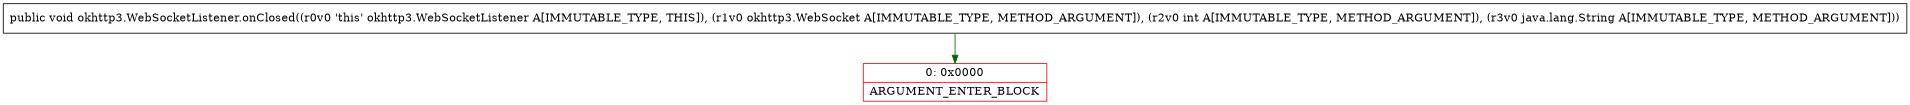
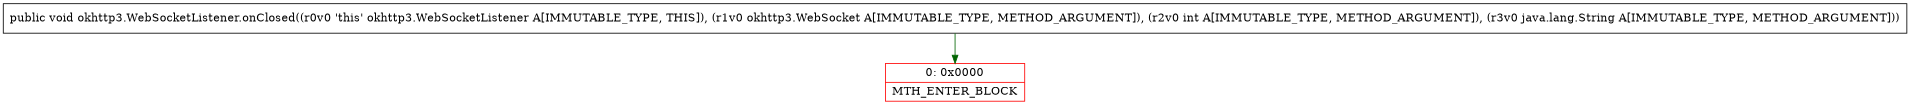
(955, 91) -> (955, 91)
